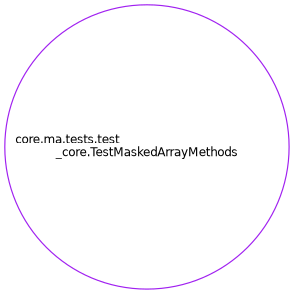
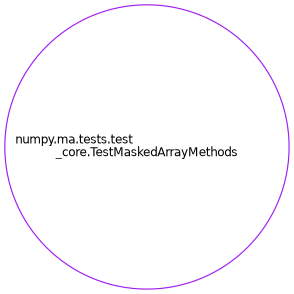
(147, 147) -> (147, 147)
